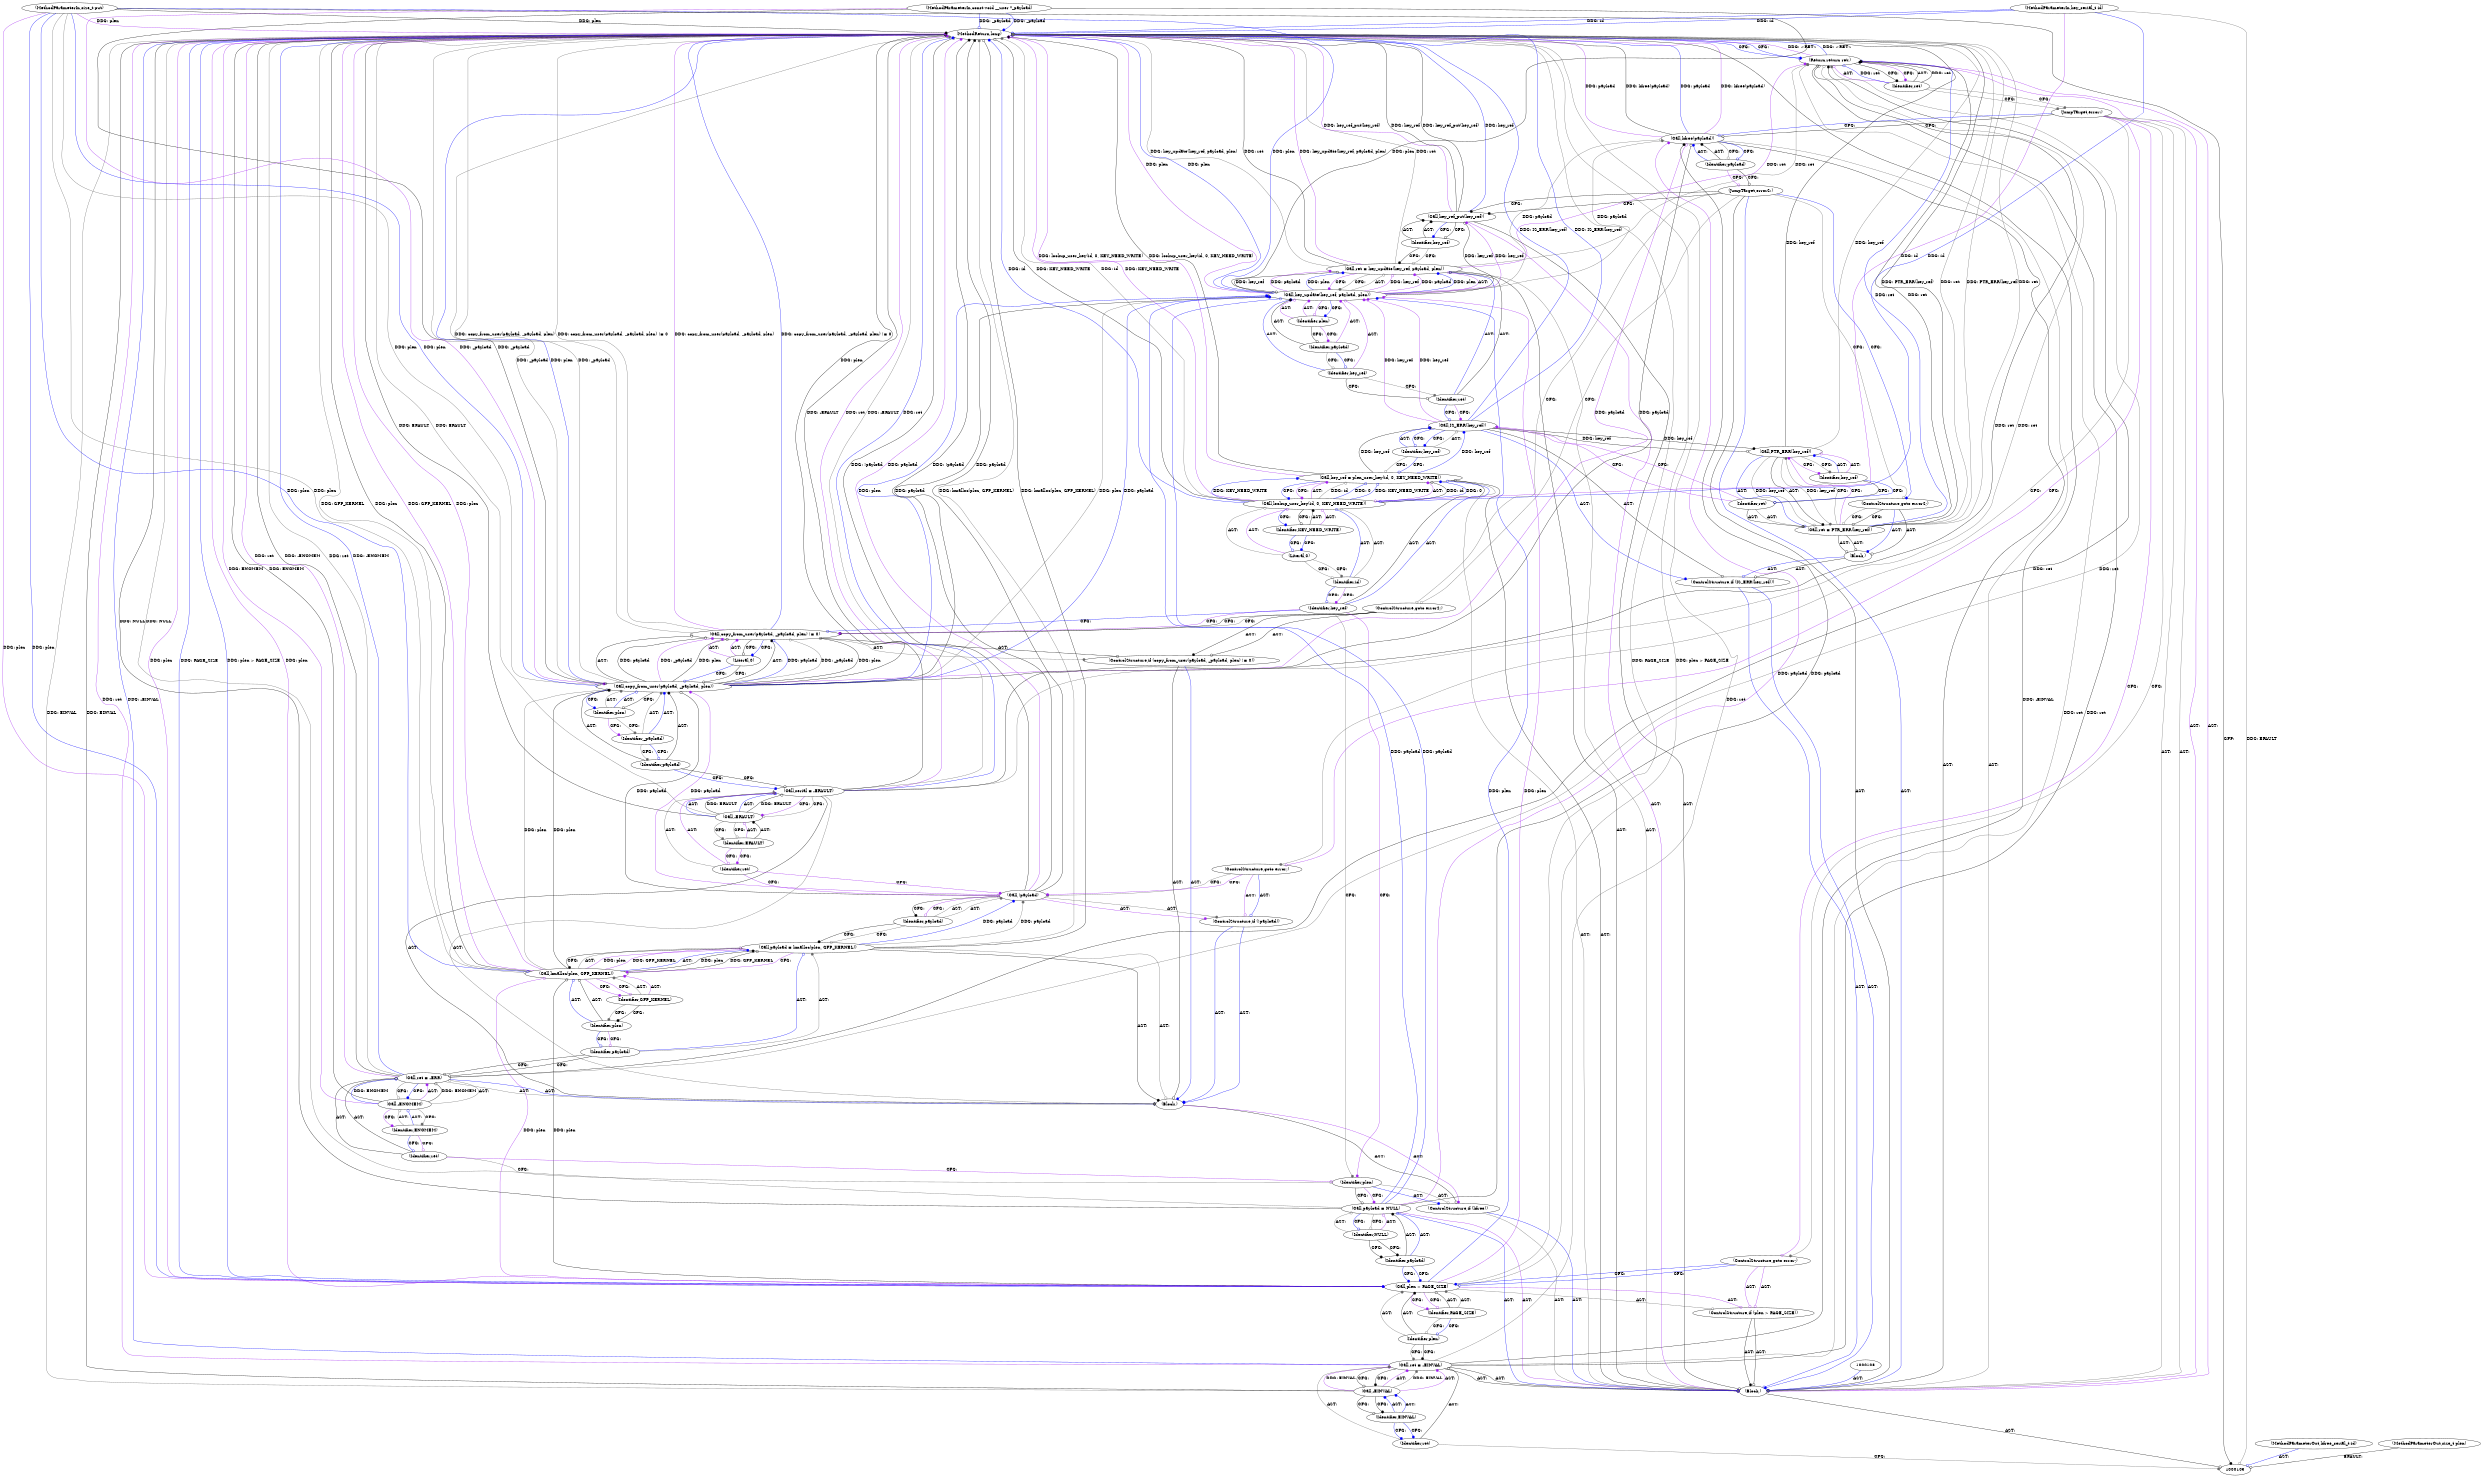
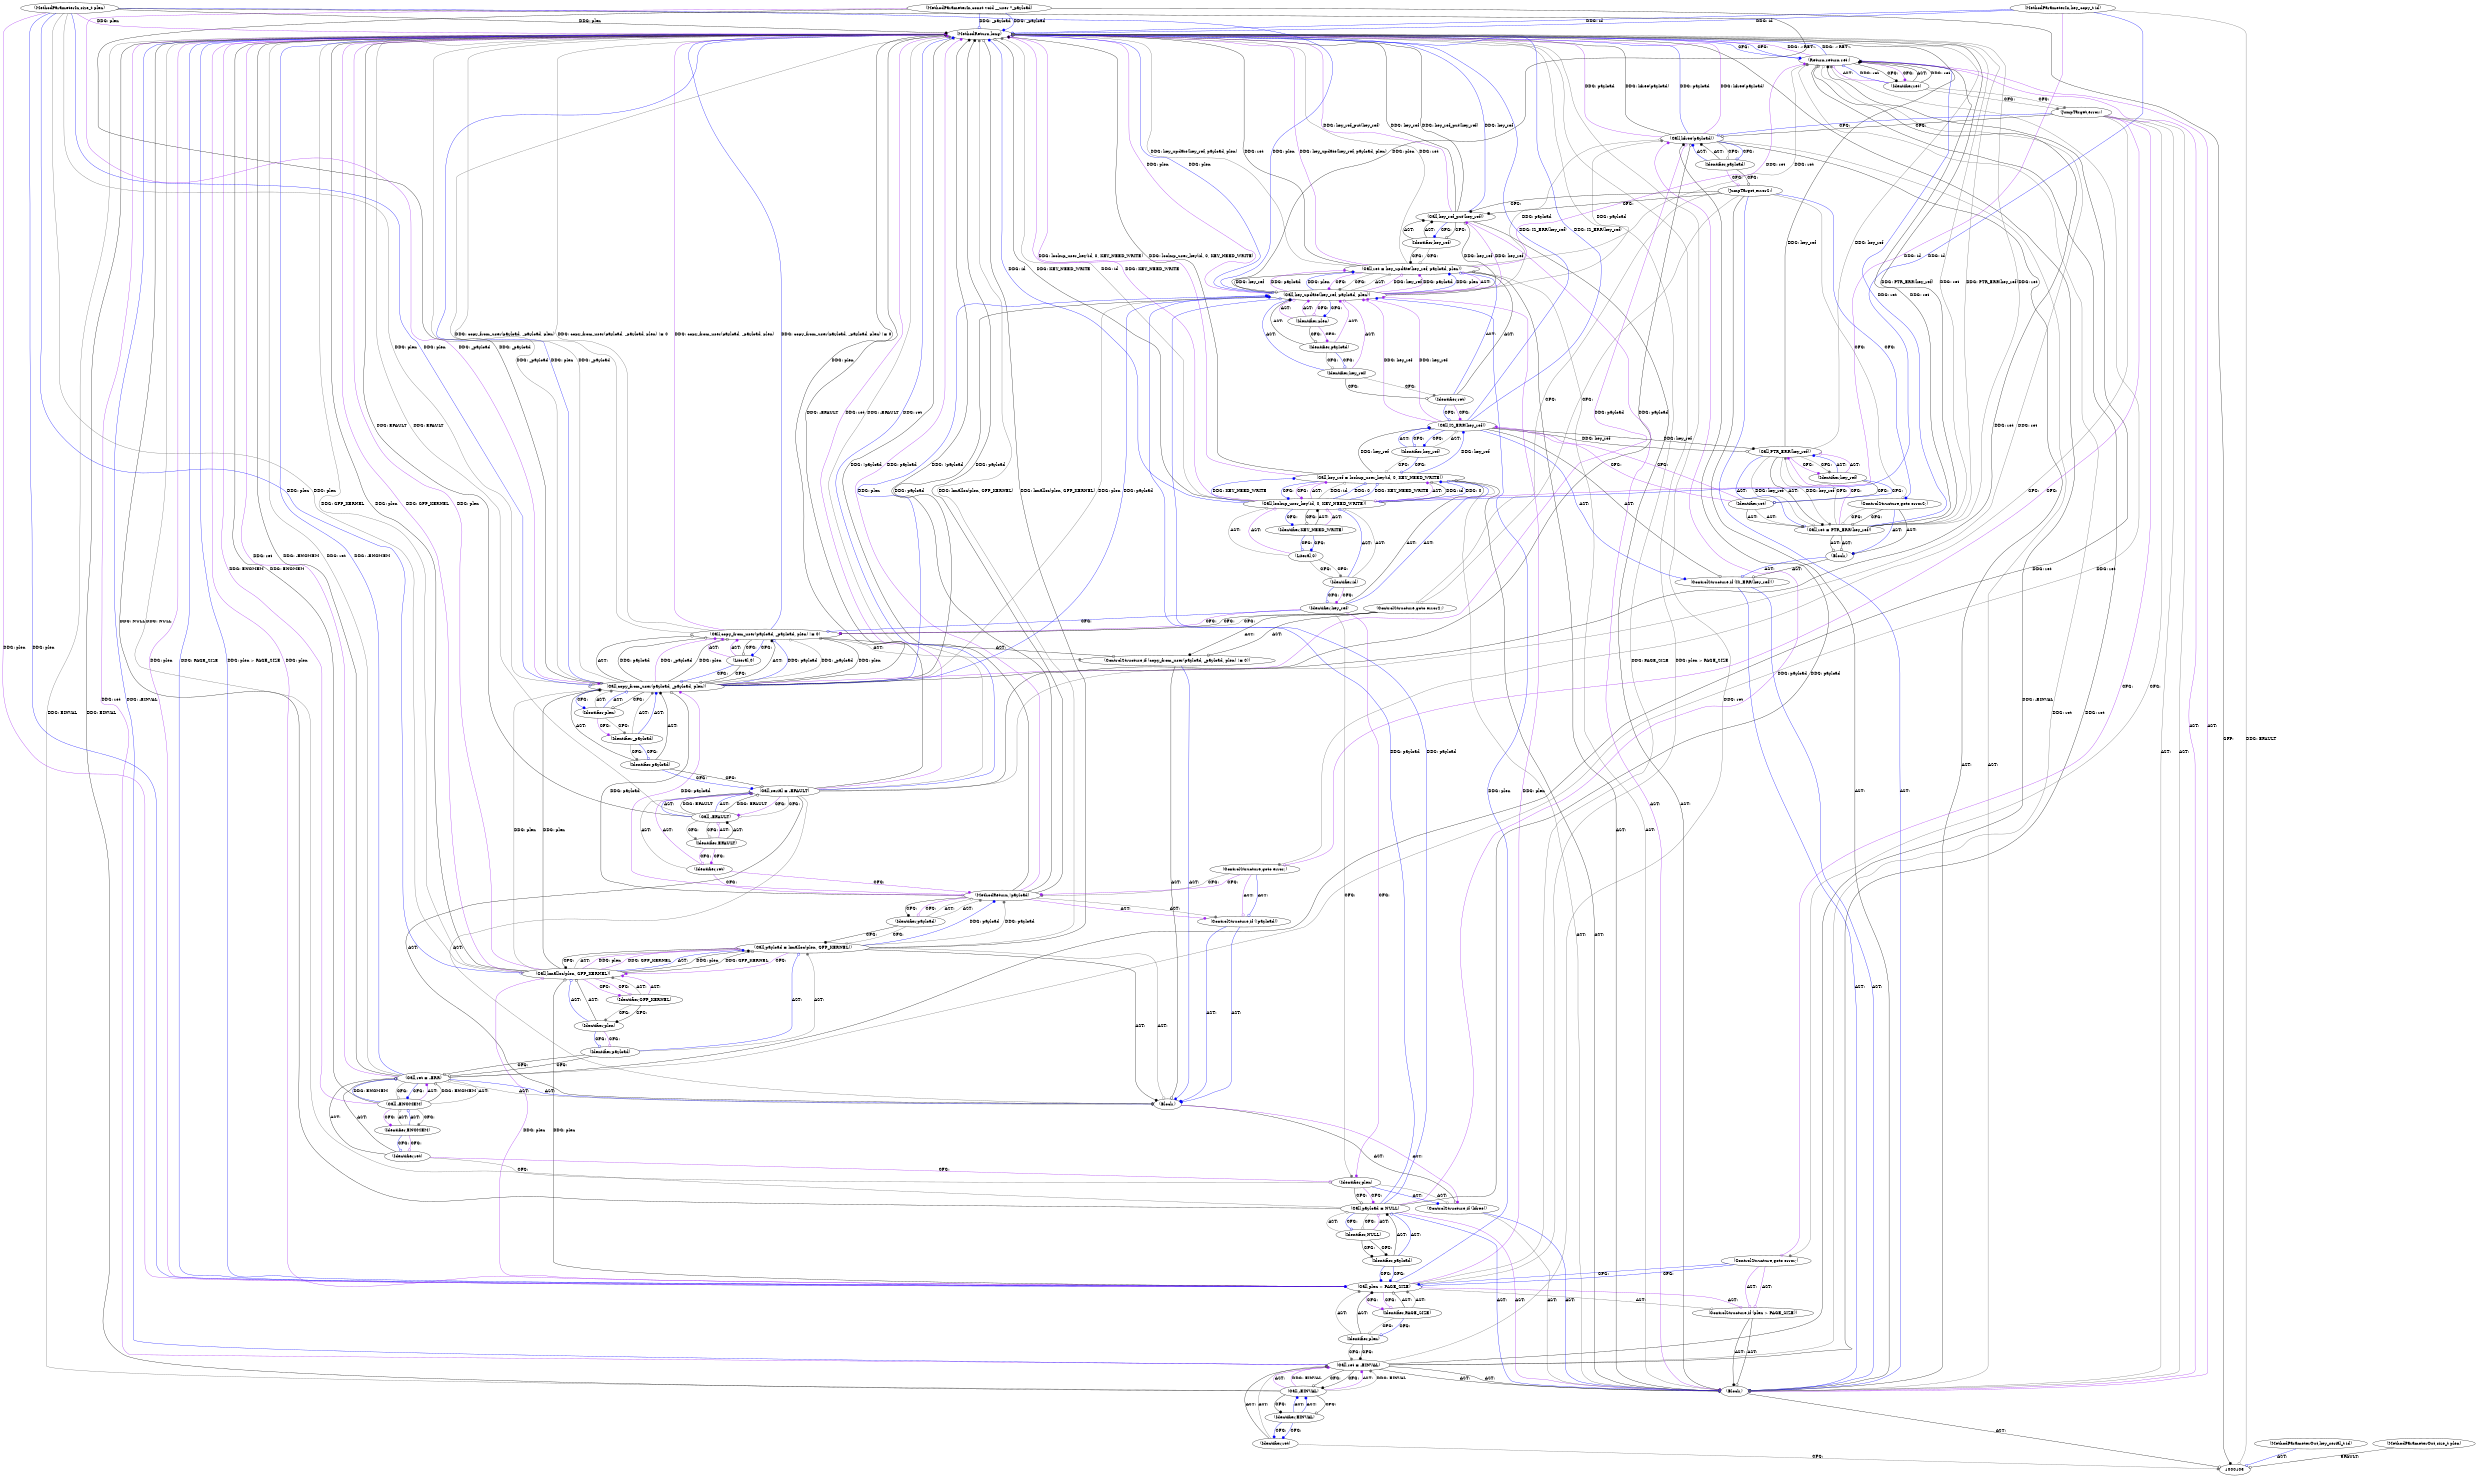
(70, 8) -> (70, 8)
(2064, 8) -> (2063, 8)
(1380, 478) -> (1380, 478)
(1023, 896) -> (1002, 896)
(1866, 1365) -> none
(2314, 1444) -> (2311, 1444)
